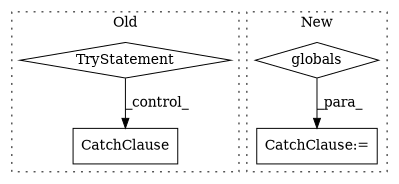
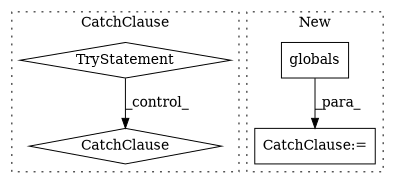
(125, 23) -> (125, 23)
(317, 60) -> (315, 60)
(125, 146) -> (125, 146)
